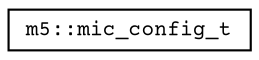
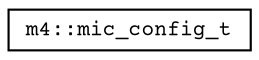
(130, 30) -> (130, 30)
